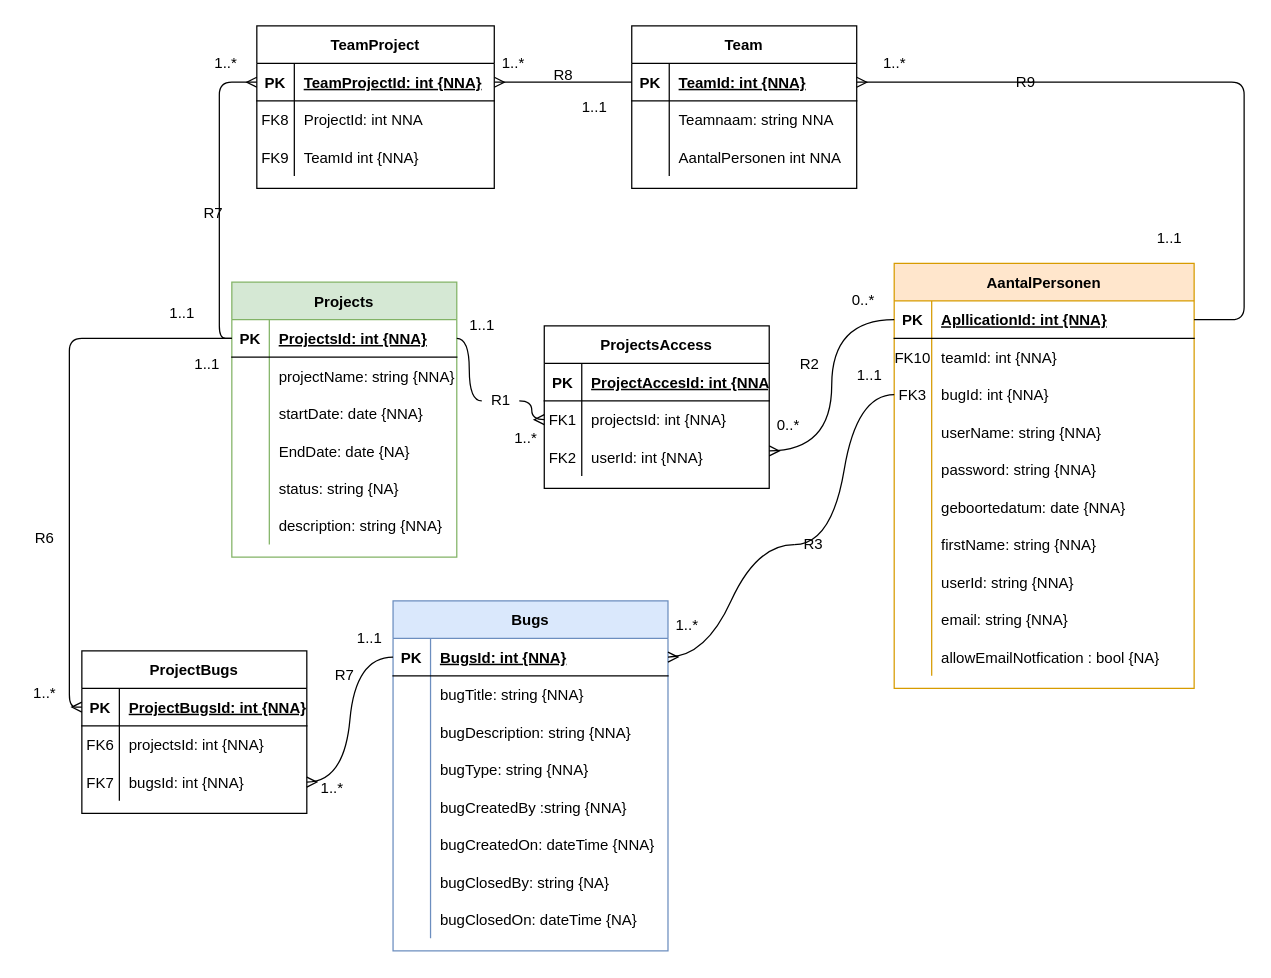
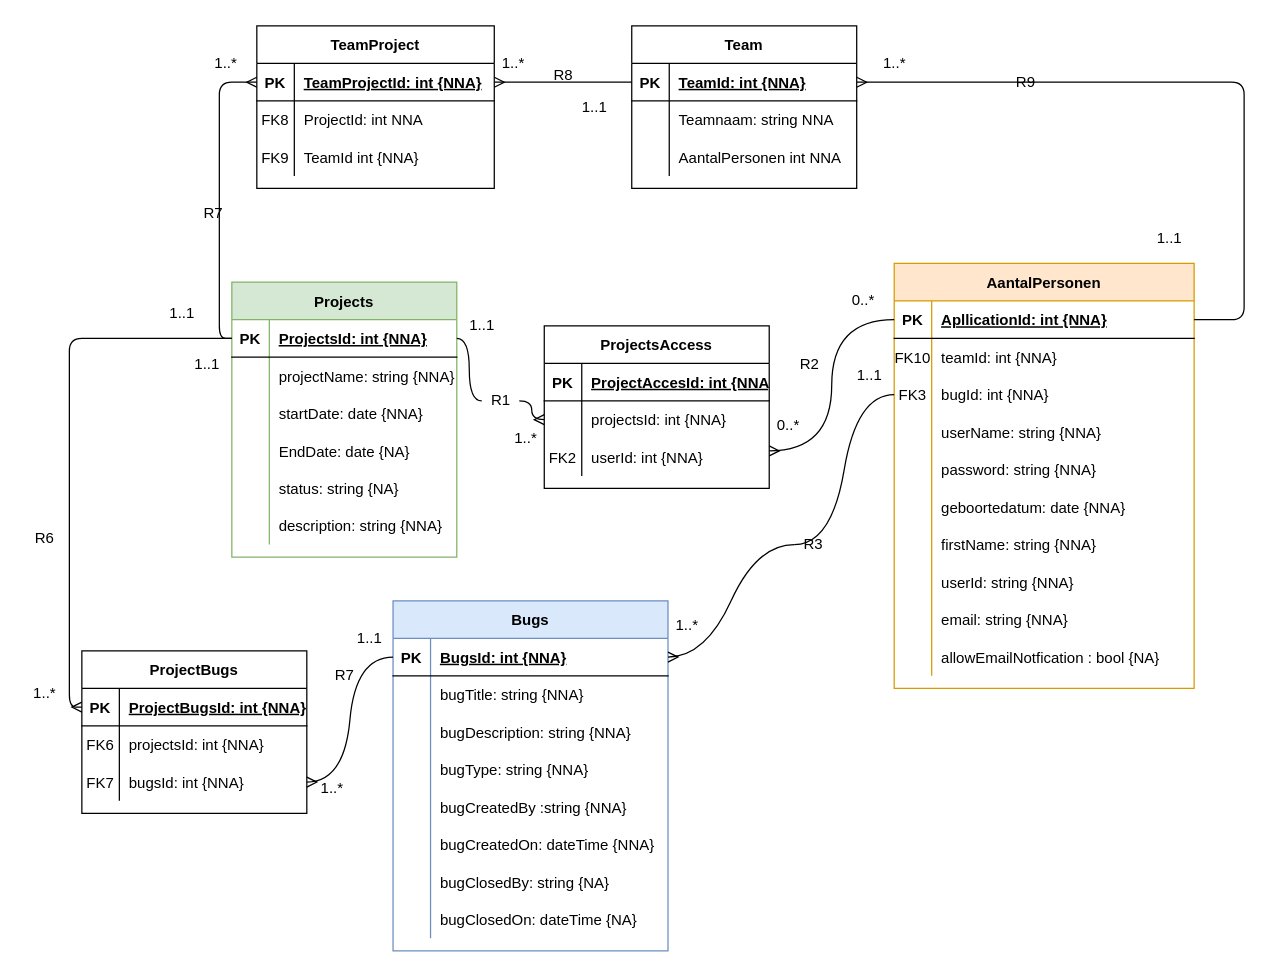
(563, 419) -> none
